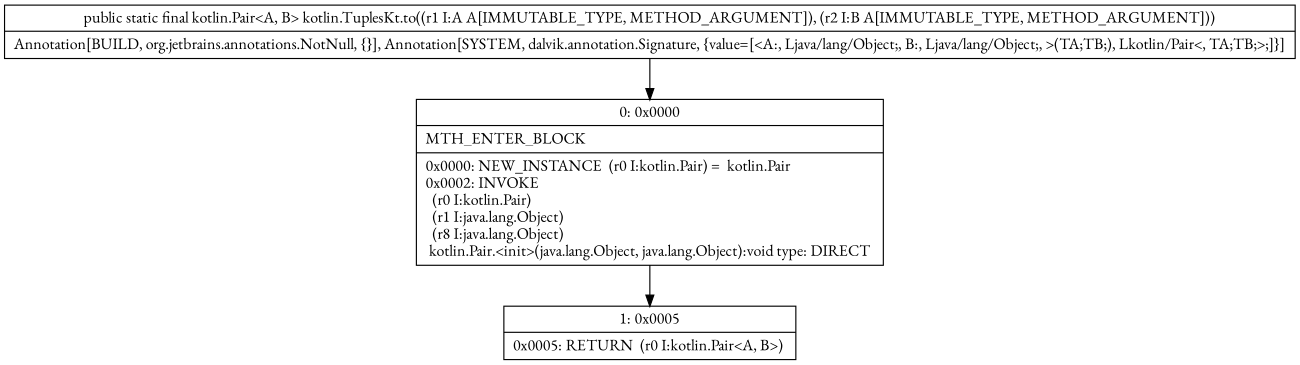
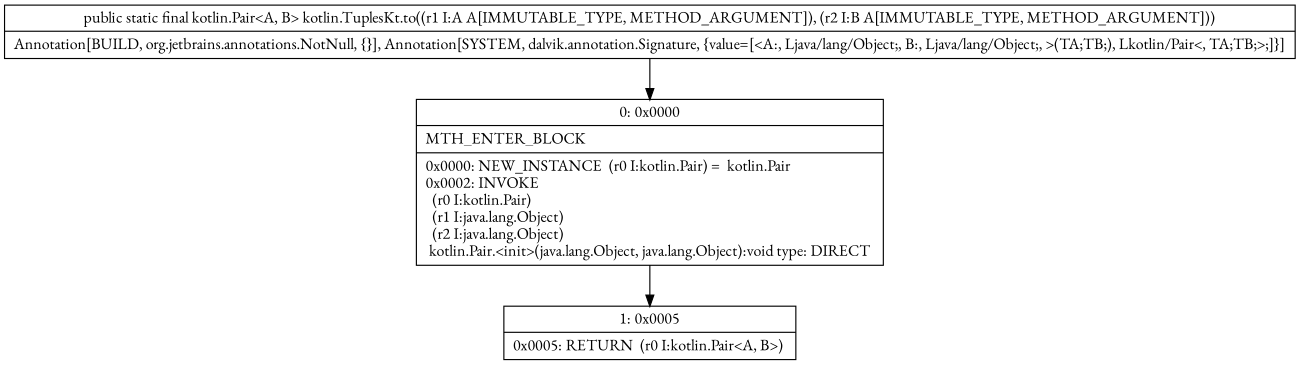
(495, 234) -> (495, 234)
